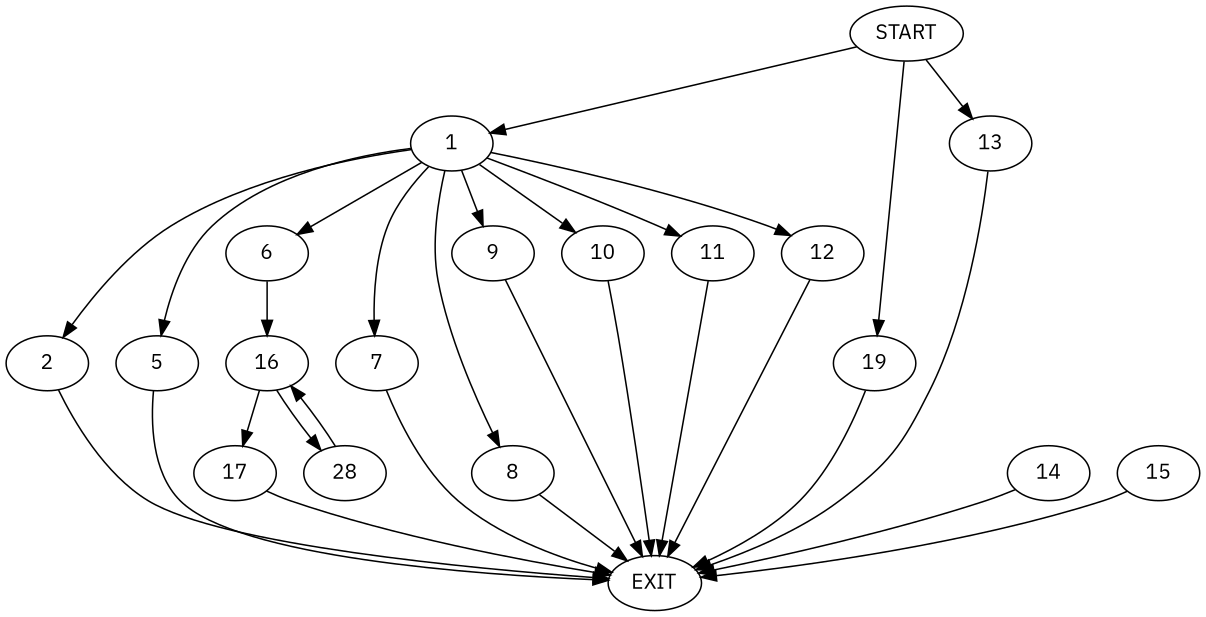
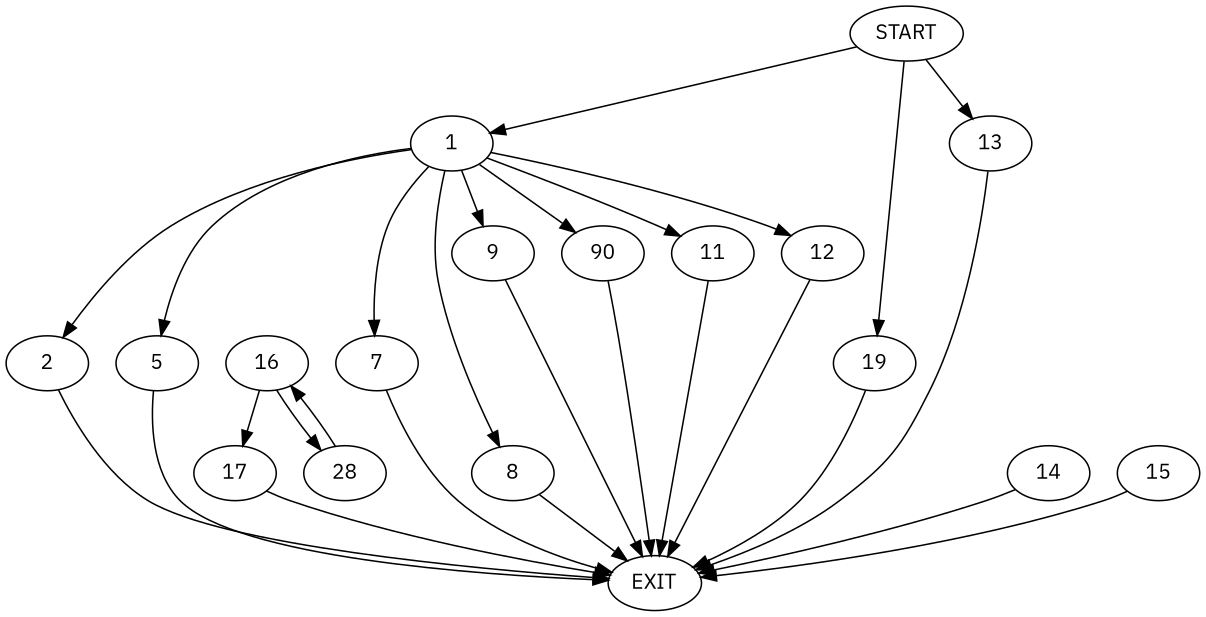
(267, 253) -> none
(603, 253) -> (603, 253)
